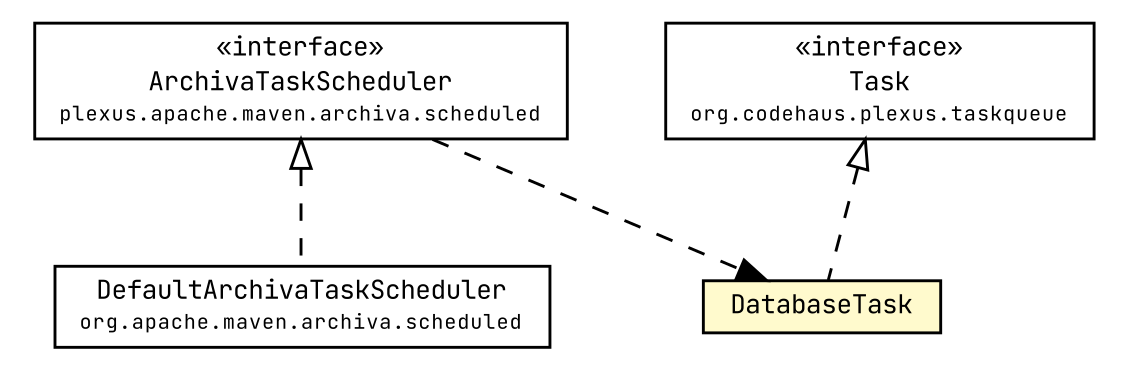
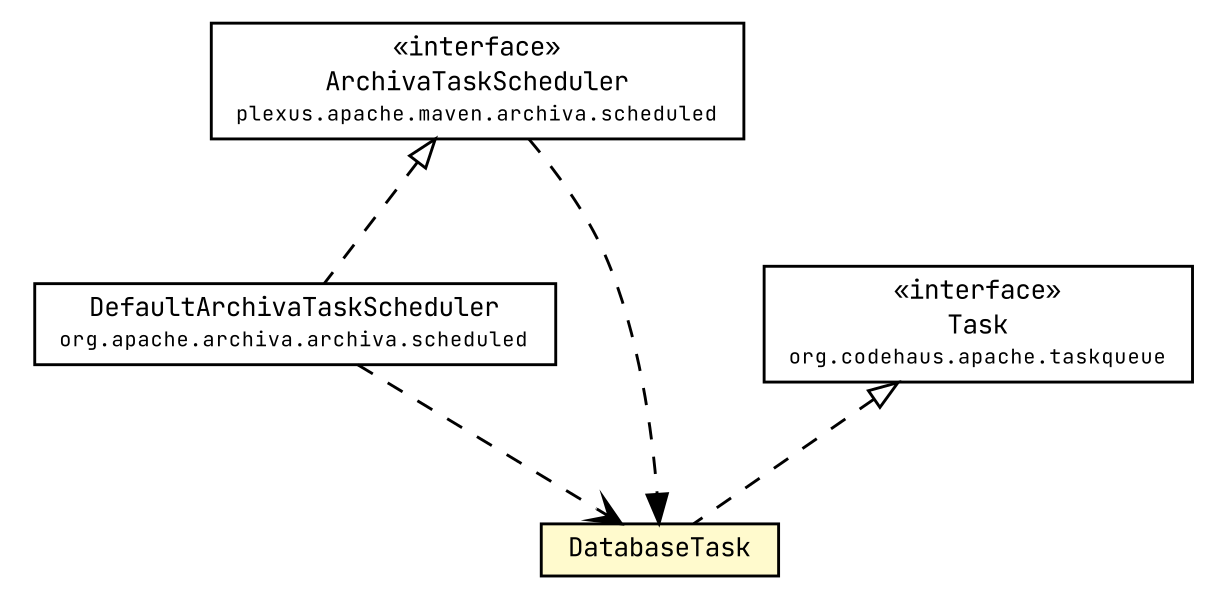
(880, 114) -> (978, 357)
(302, 323) -> (295, 340)
none -> (477, 437)
